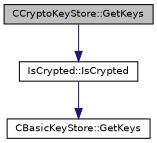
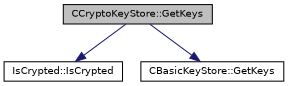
(79, 95) -> (171, 40)
